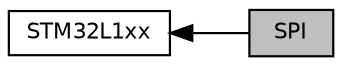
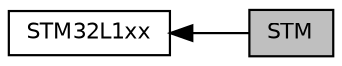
(291, 33) -> (291, 33)
